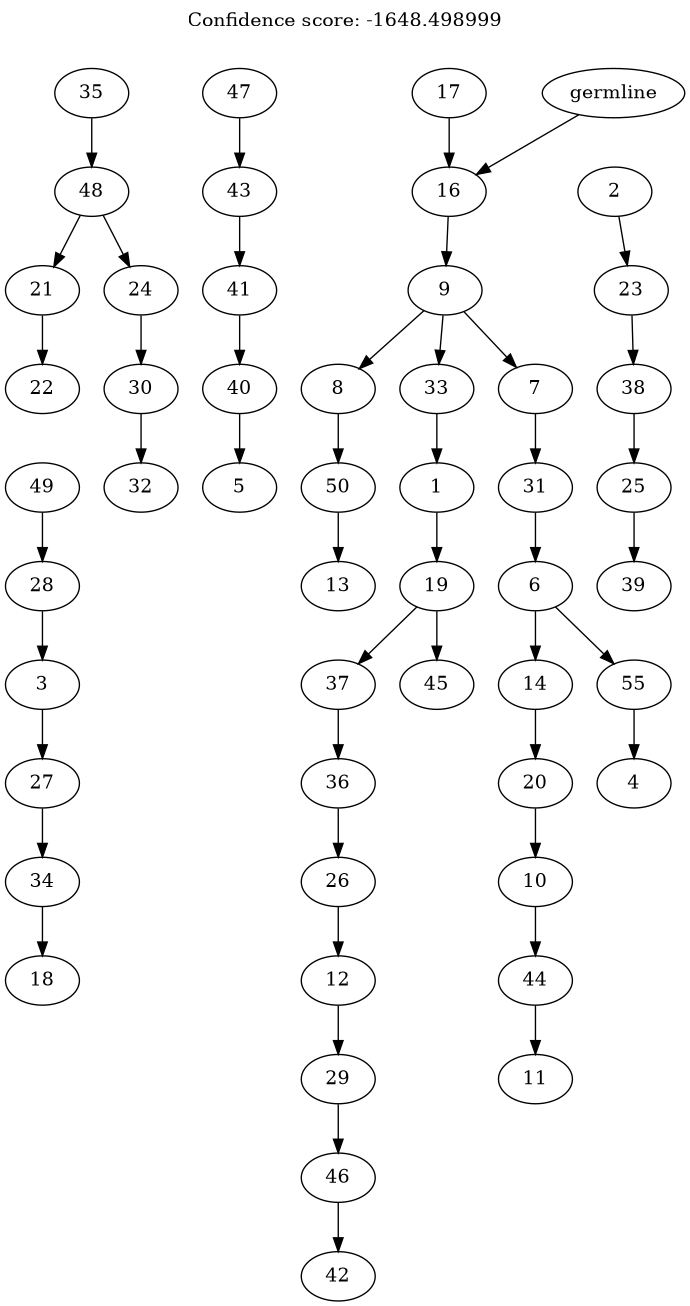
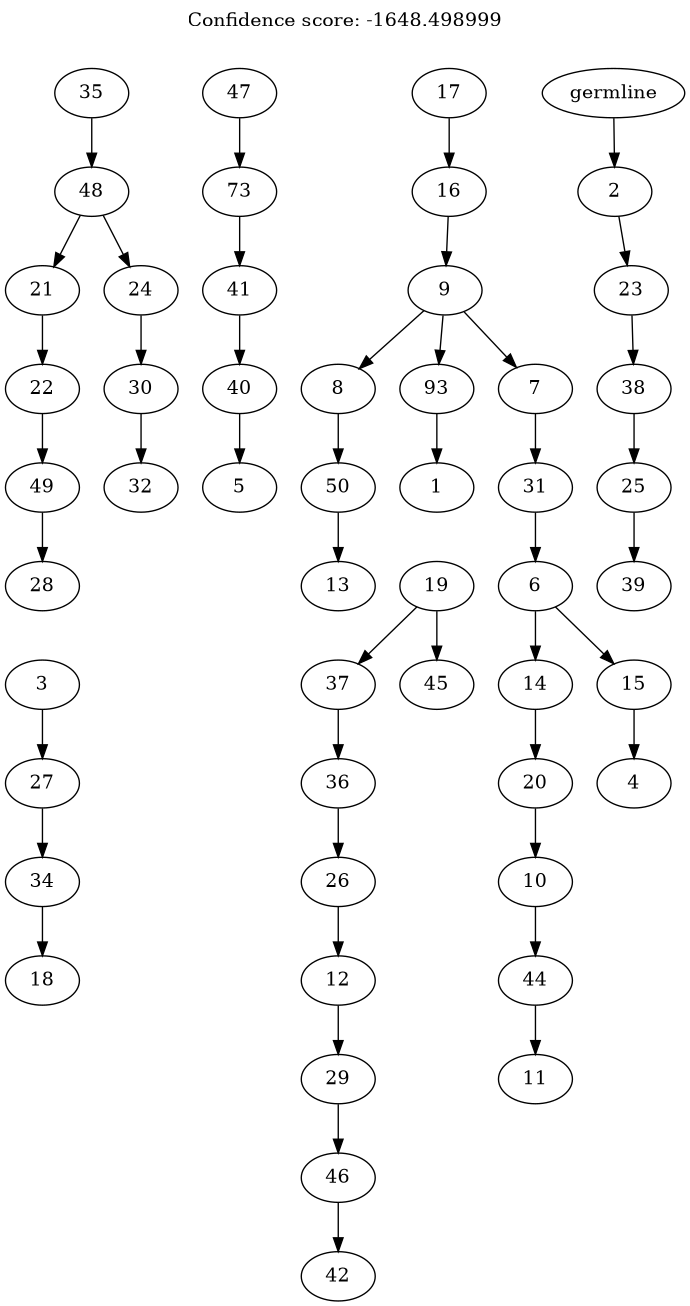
(533, 141) -> (614, 136)
(240, 192) -> (240, 192)
(437, 389) -> (437, 389)
none -> (42, 432)
(437, 530) -> none
(42, 629) -> none
(634, 685) -> (634, 685)
